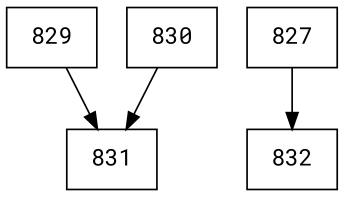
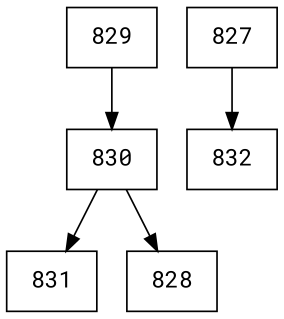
(78, 91) -> (112, 90)
none -> (172, 281)
